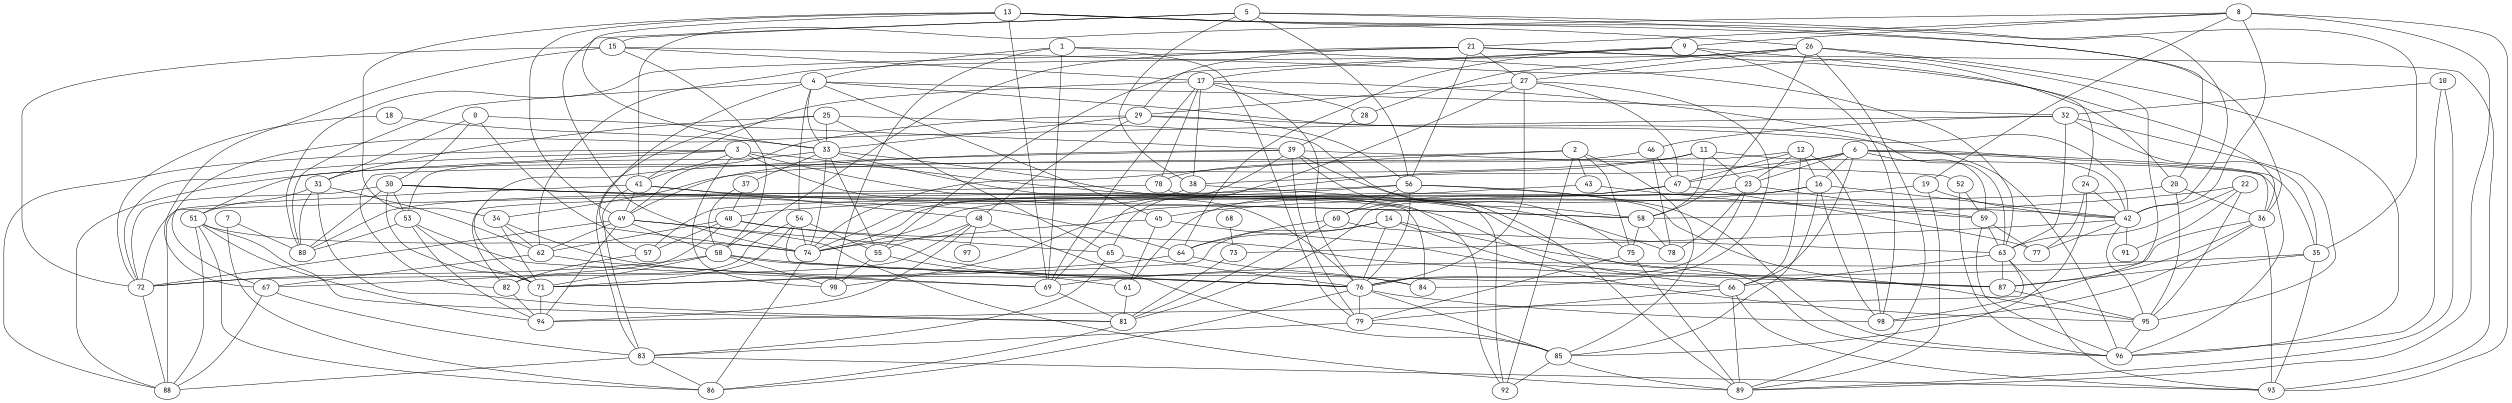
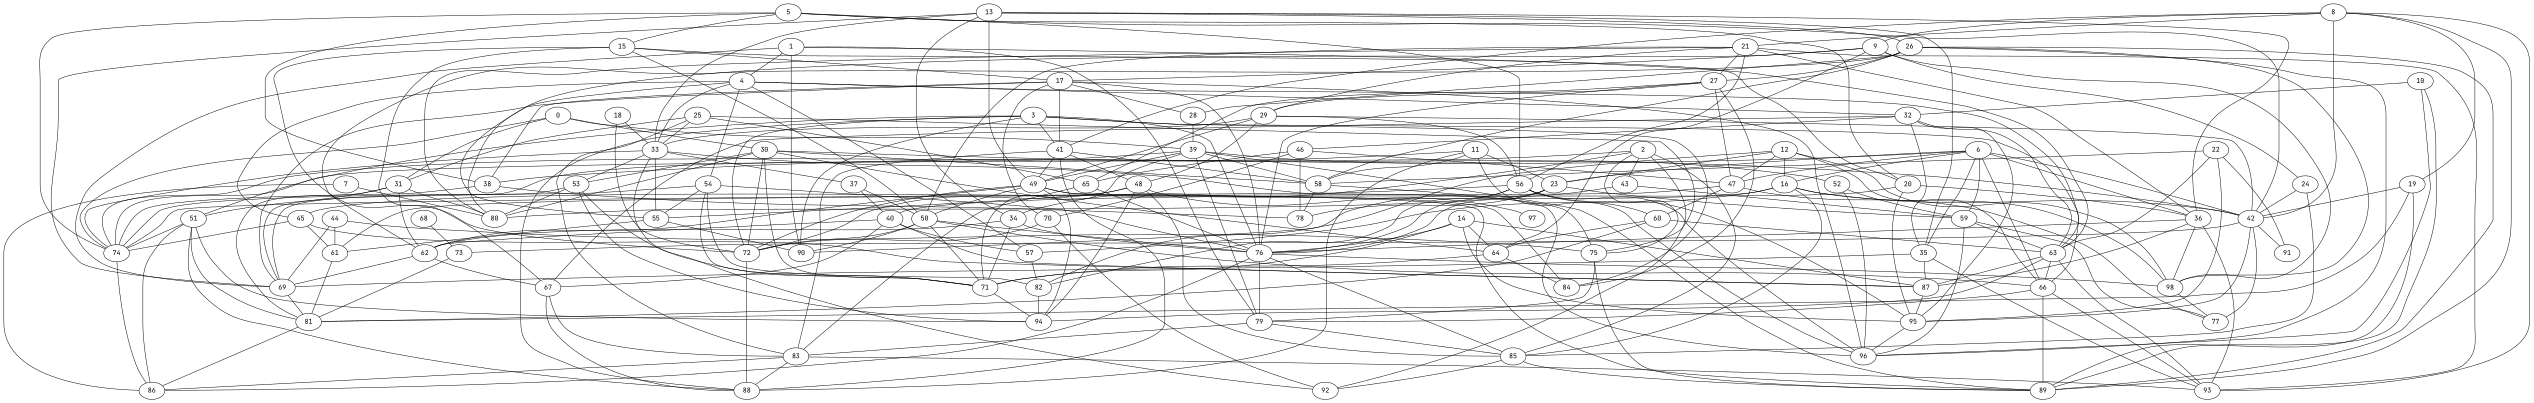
none -> (335, 219)
(2072, 227) -> (2196, 307)
(964, 242) -> (1169, 168)
